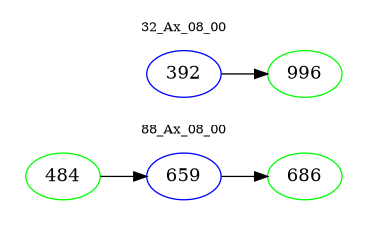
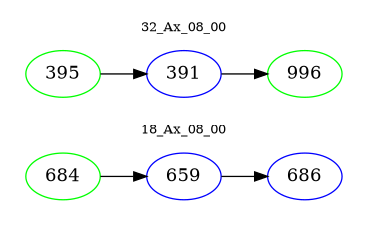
none -> (63, 74)
(184, 74) -> (184, 74)
(184, 130) -> (184, 130)
(63, 176) -> (63, 176)
(305, 176) -> (305, 176)
